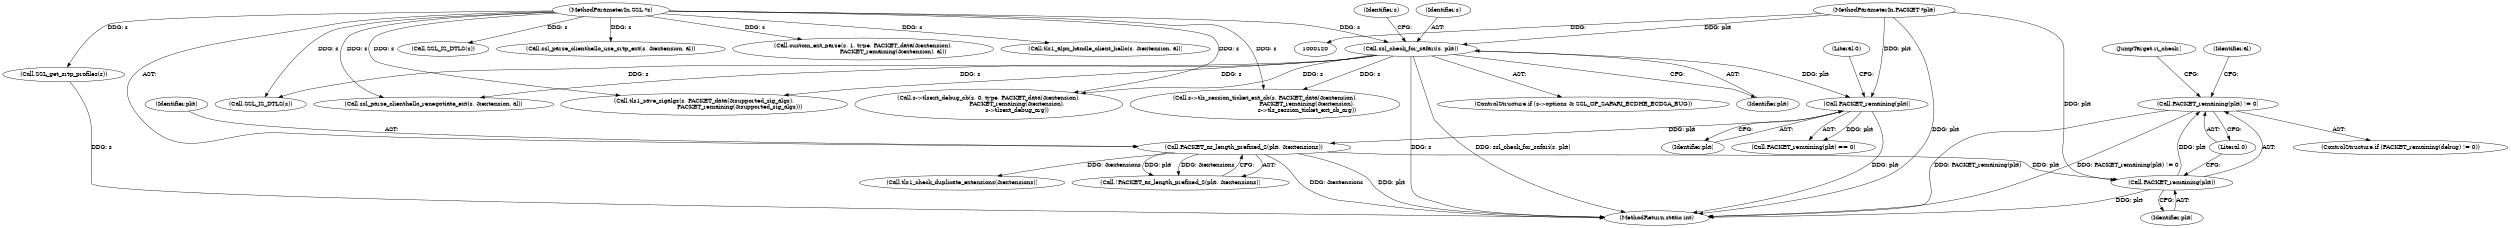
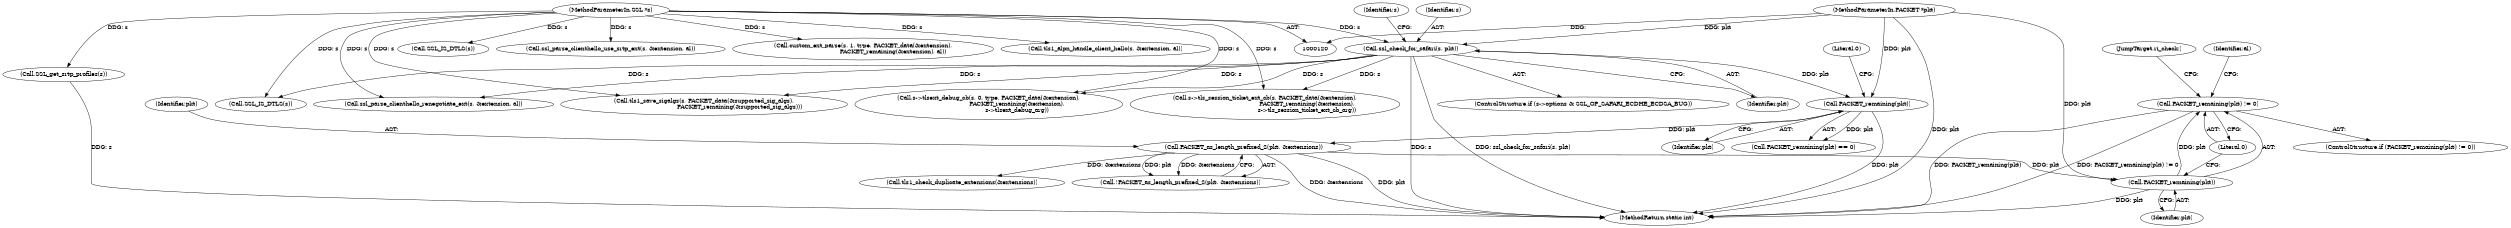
(395, 137) -> (988, 15)
(2401, 147) -> (2401, 147)
